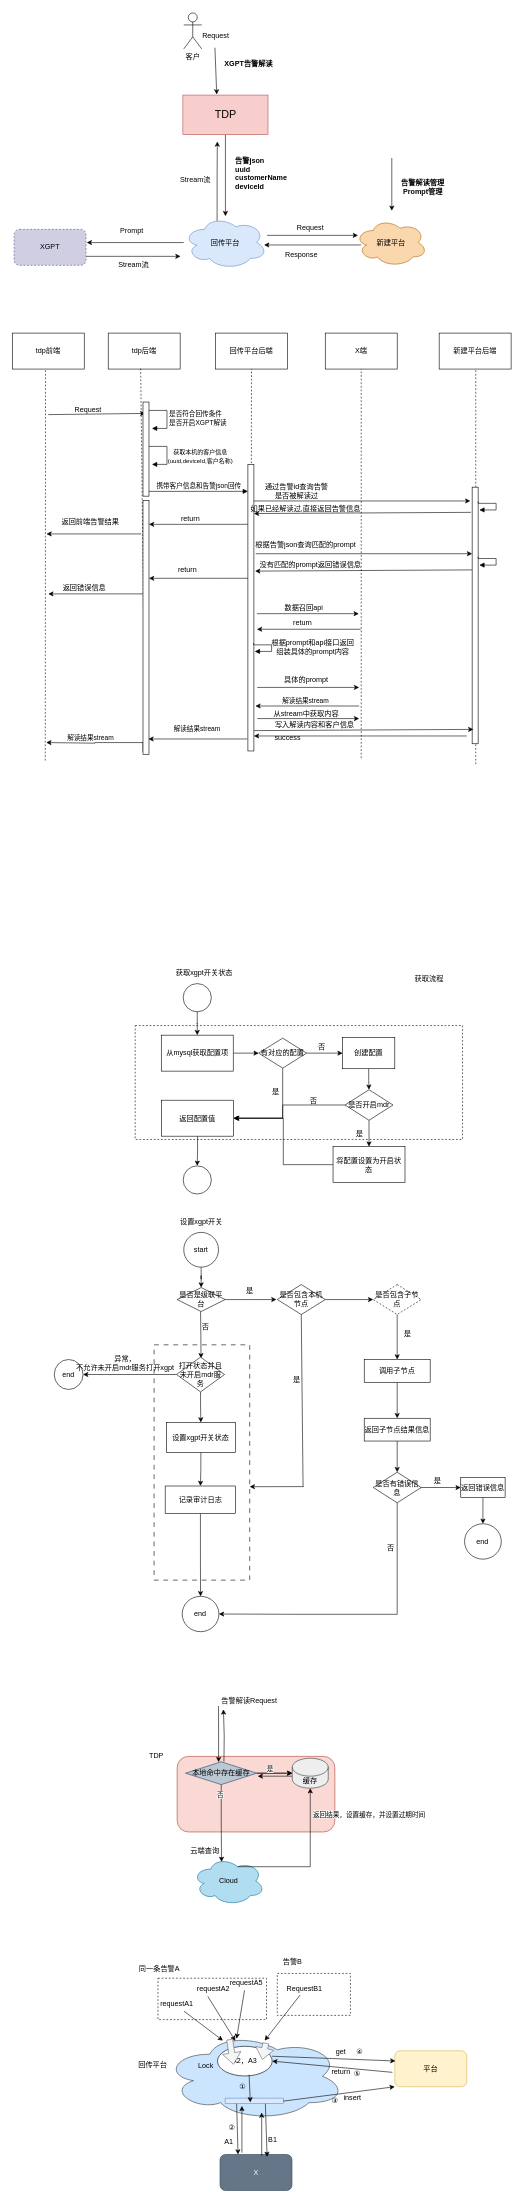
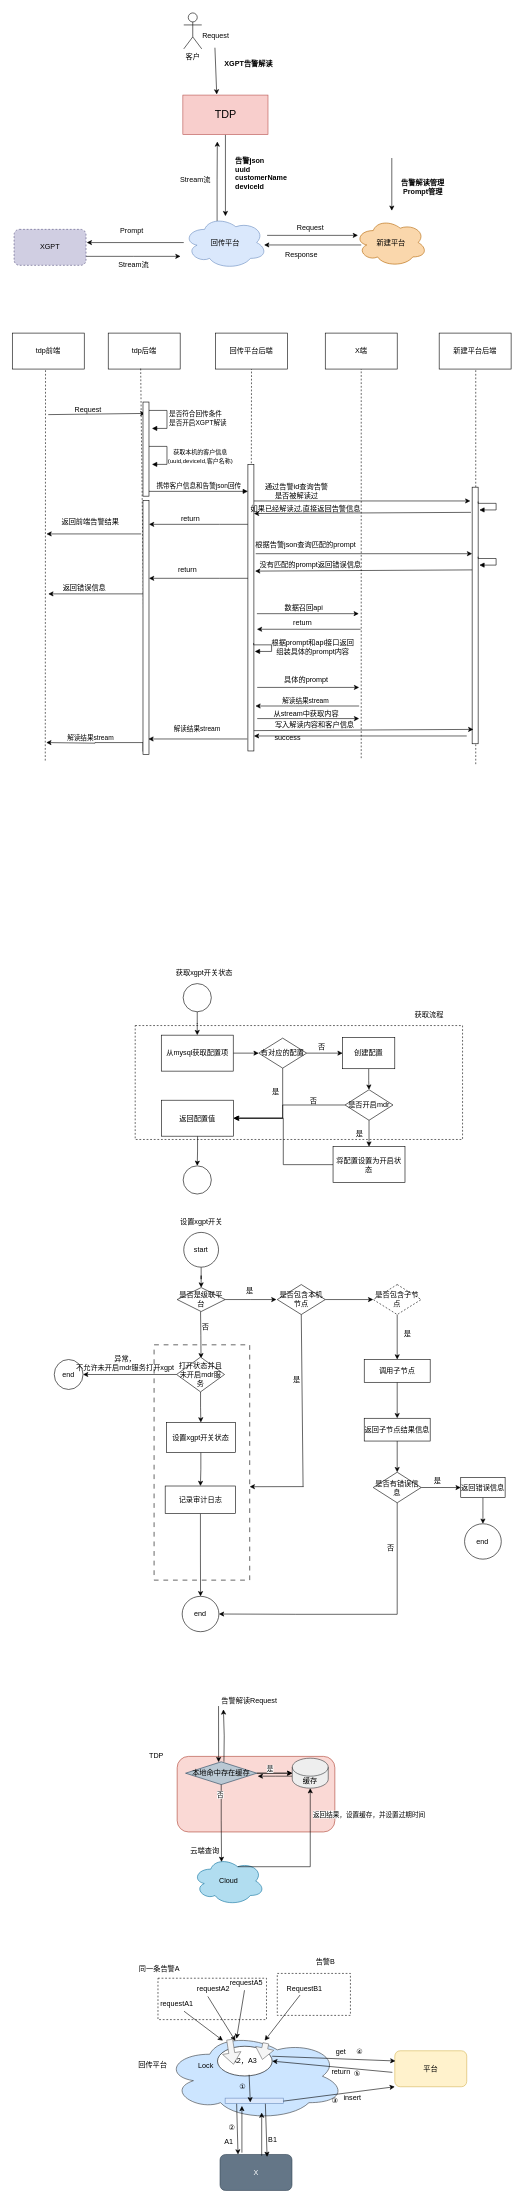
(429, 979) -> (429, 1015)
(293, 1963) -> (326, 1963)
